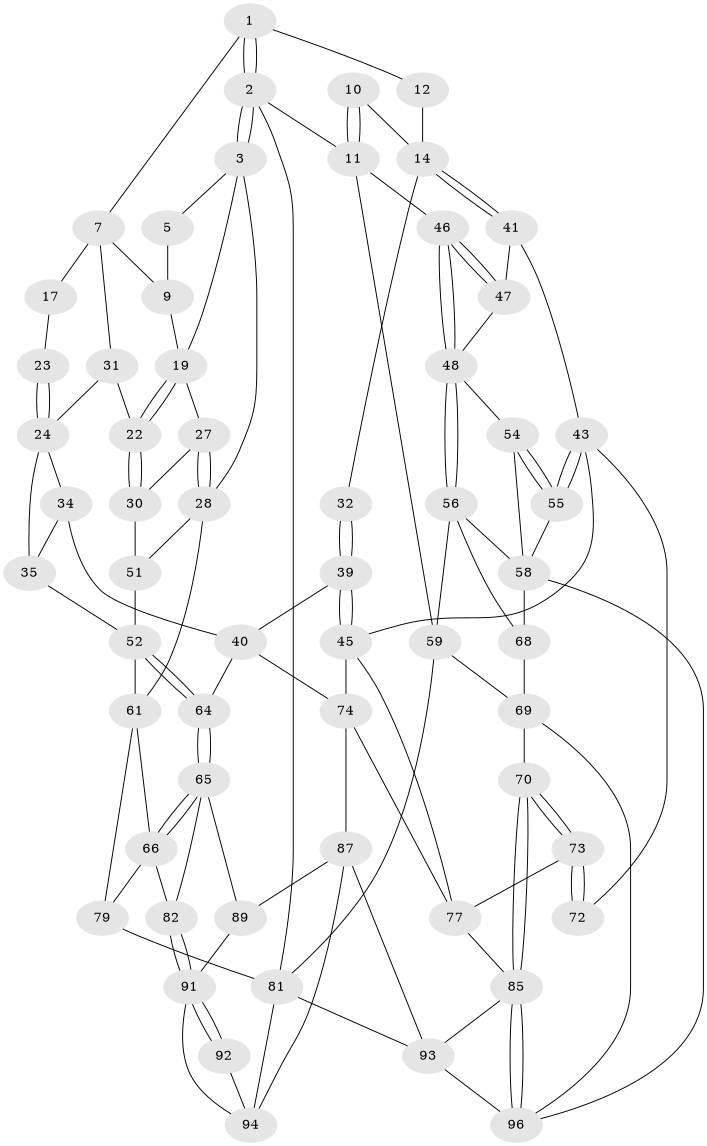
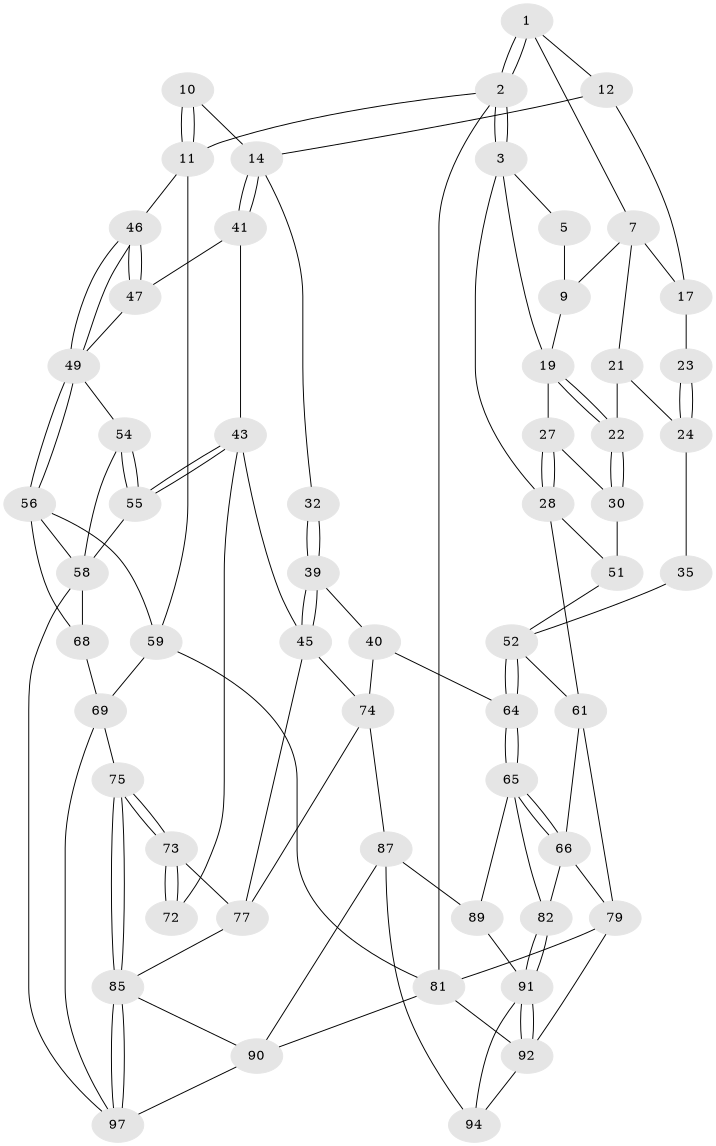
none -> (659, 189)
(112, 366) -> (617, 366)
(451, 366) -> (74, 366)
(66, 504) -> none
(524, 780) -> (118, 780)
none -> (572, 988)
(264, 1056) -> (483, 1022)
(428, 1056) -> (257, 1056)
(517, 1125) -> (118, 1125)
